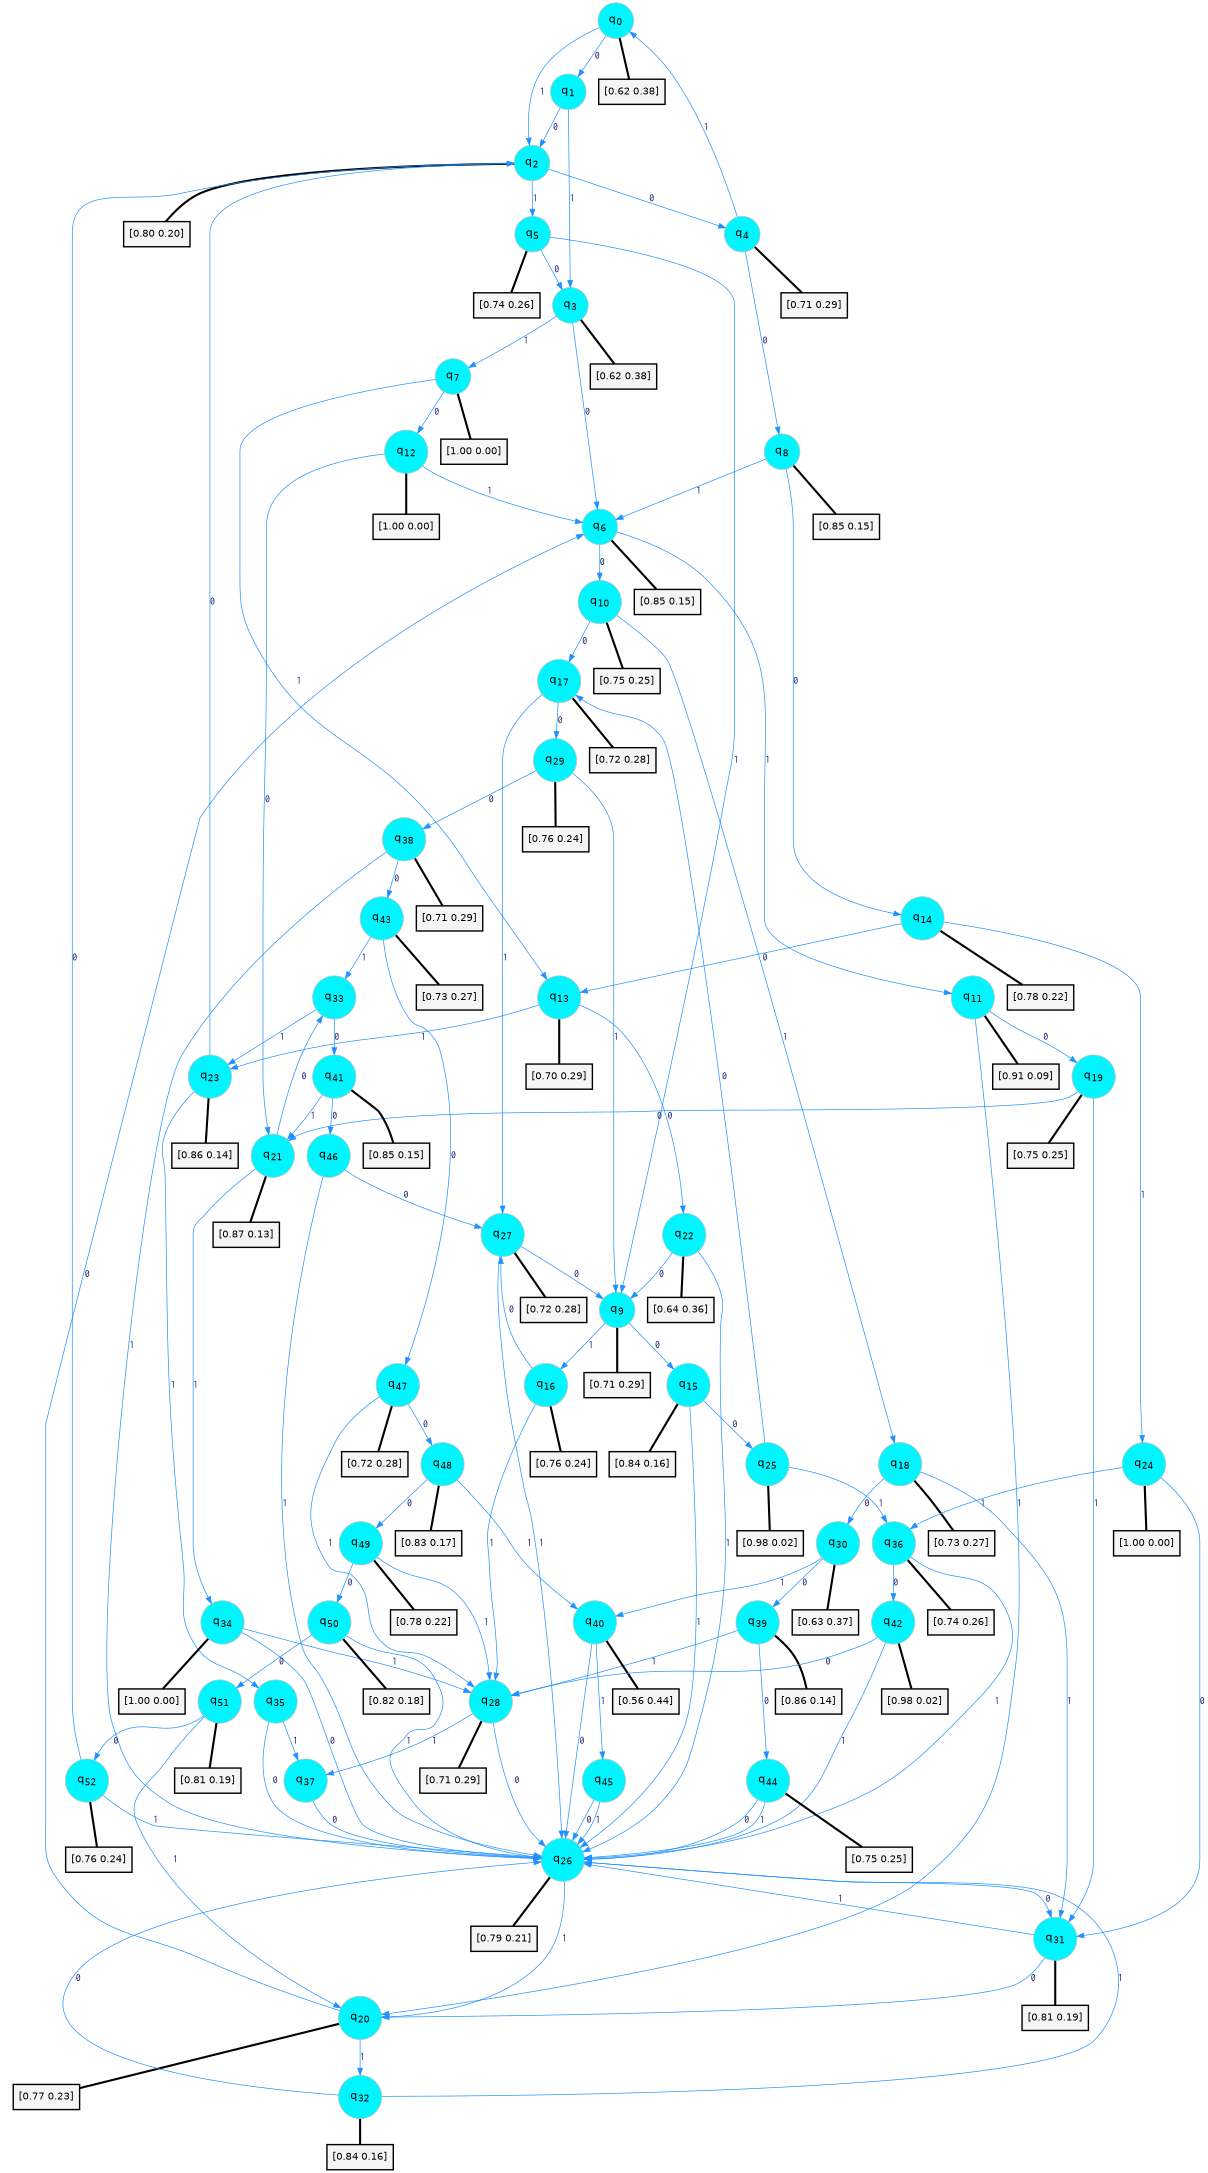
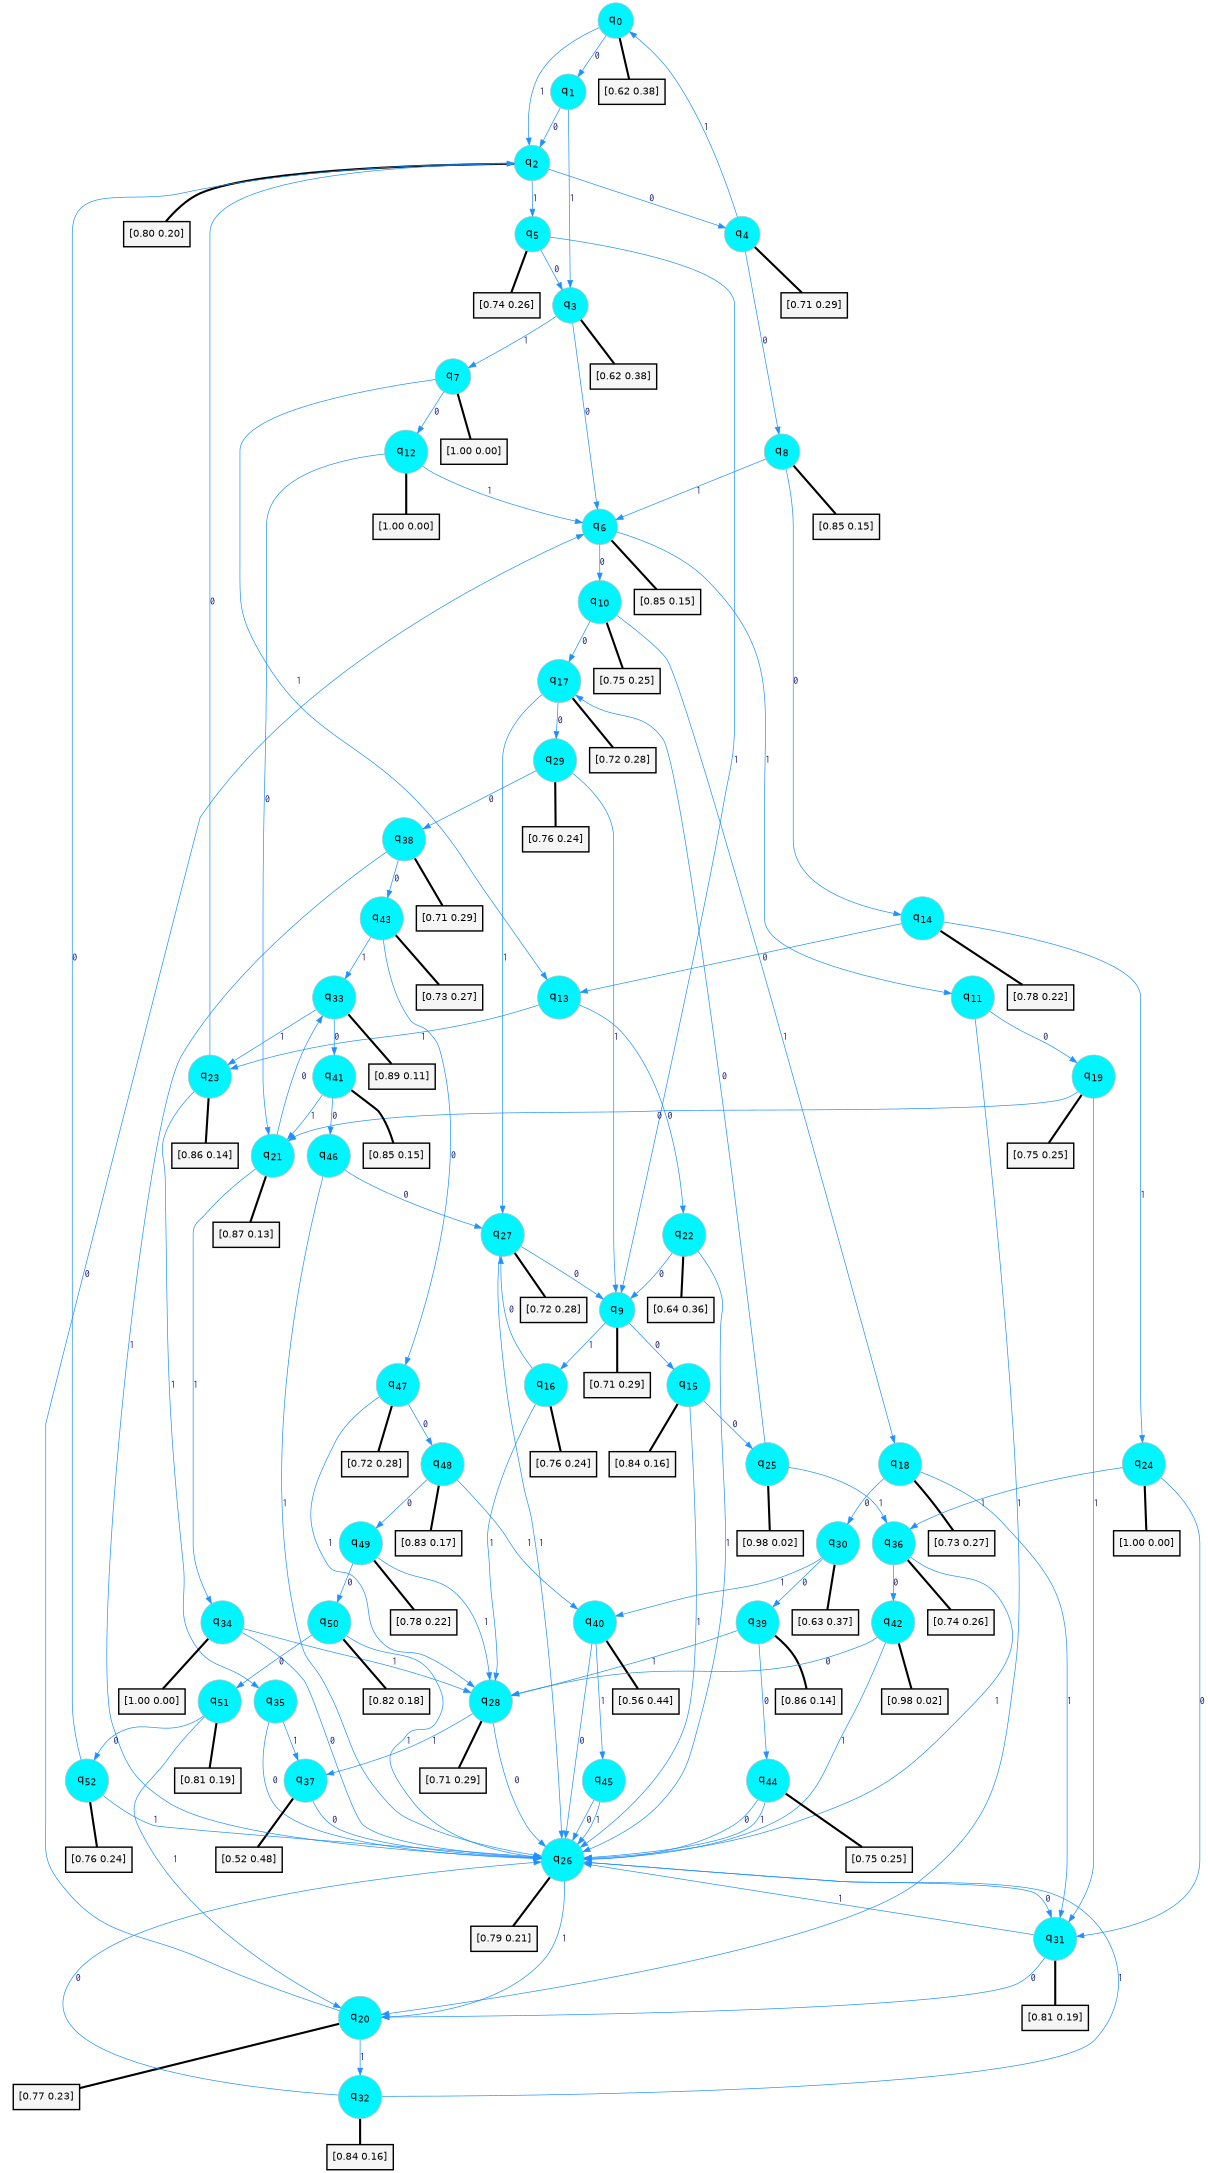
none -> (402, 1077)
(559, 1077) -> none
(1026, 1077) -> none
none -> (249, 1860)
